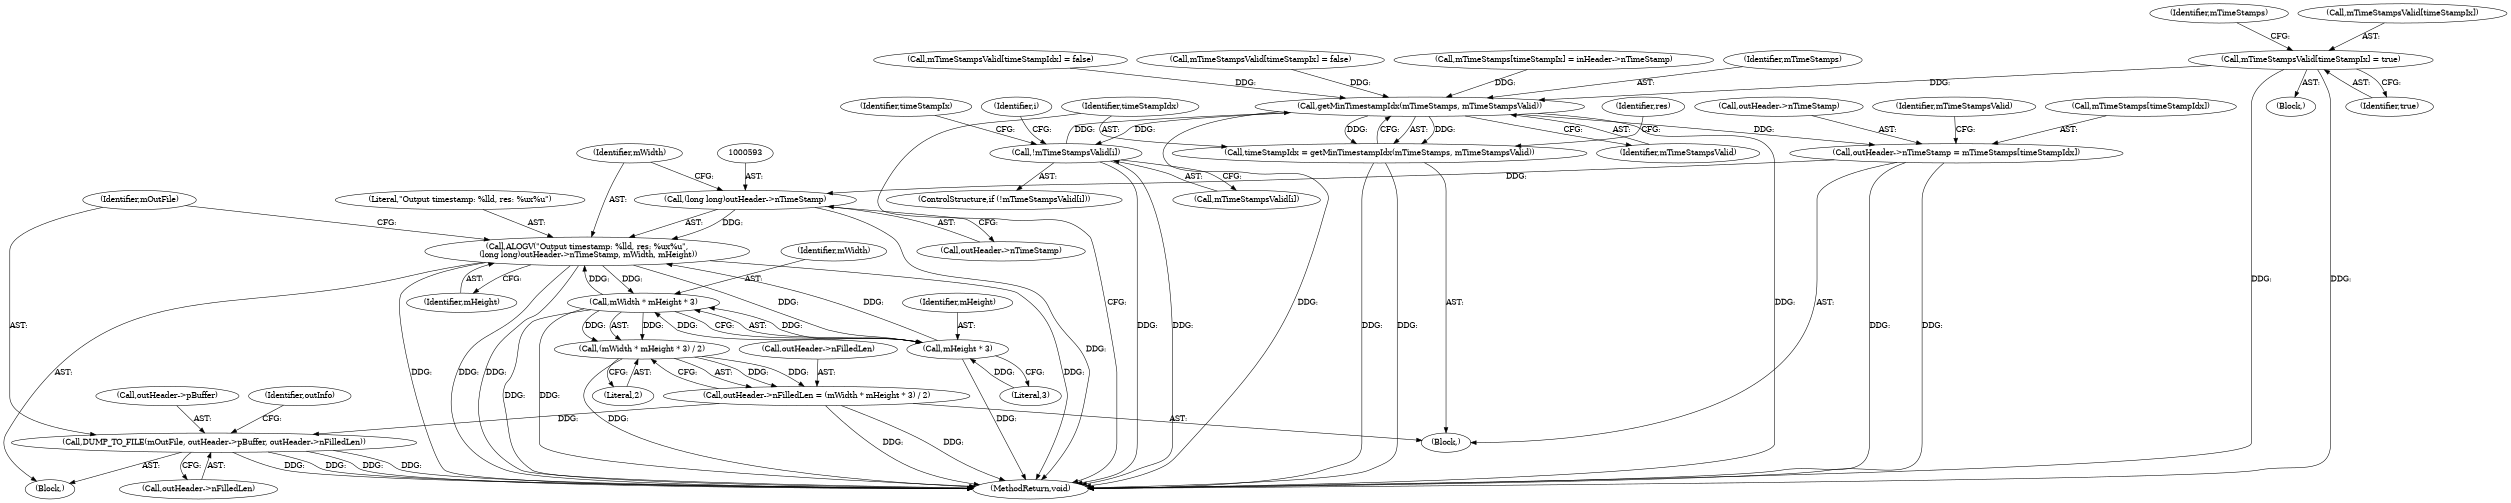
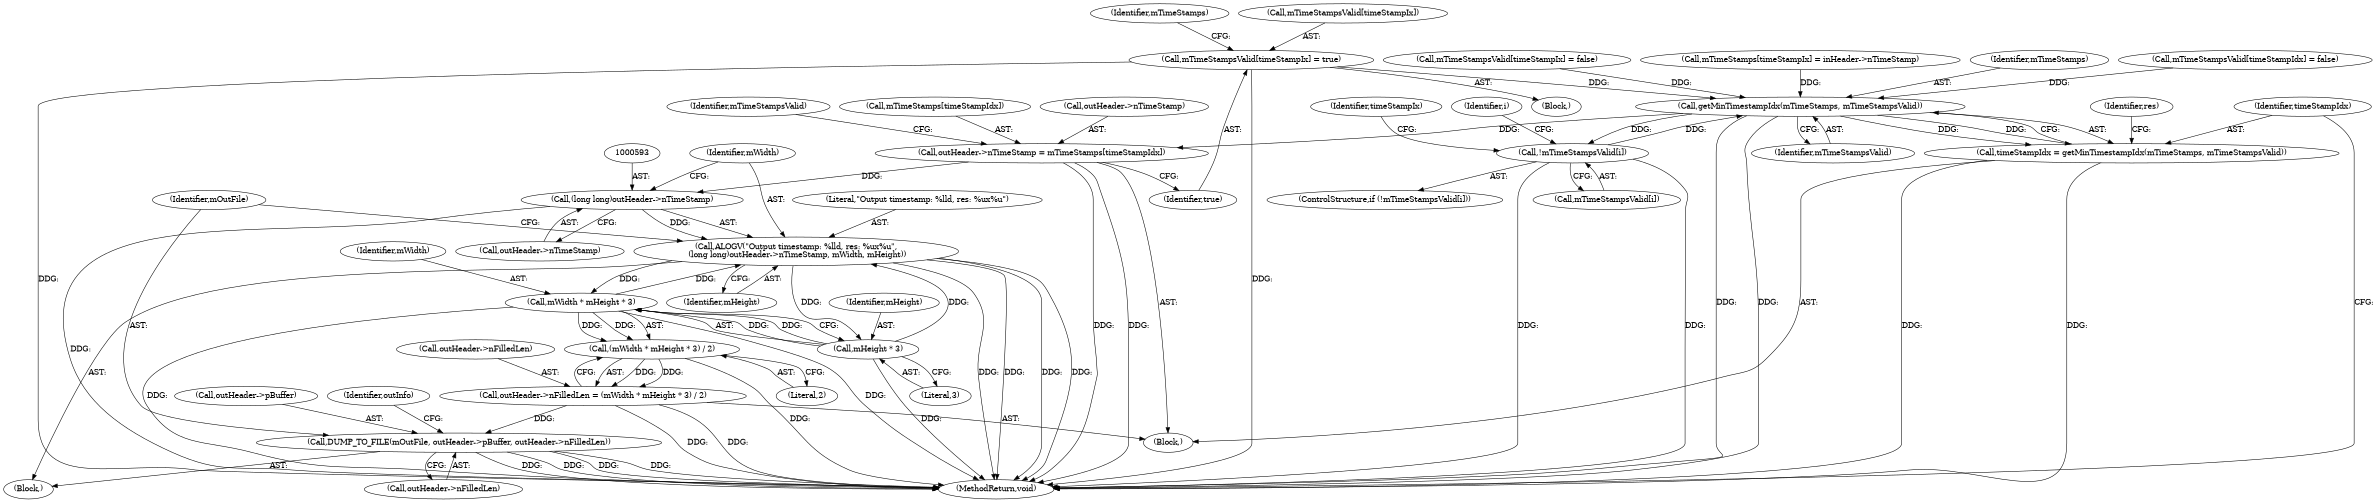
(2373, 78) -> (1140, 172)
(1006, 373) -> (913, 373)
